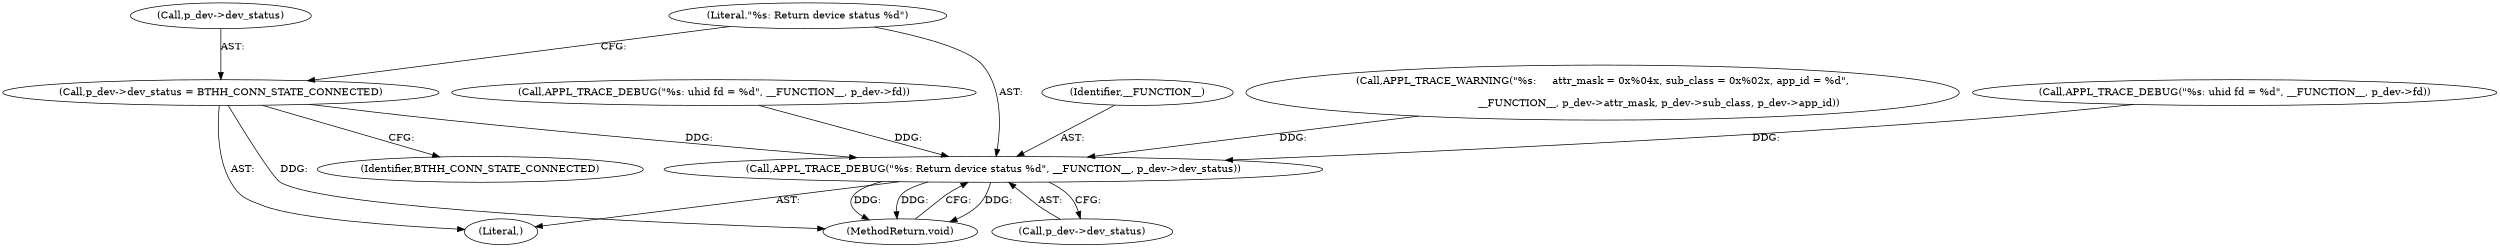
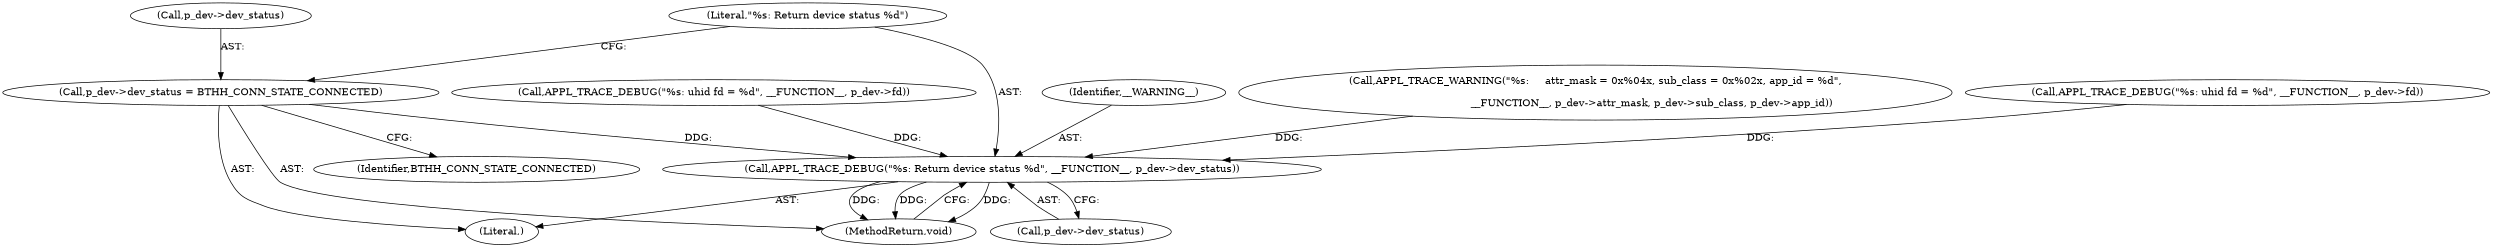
(1137, 93) -> (1134, 93)
(296, 169) -> (294, 169)
